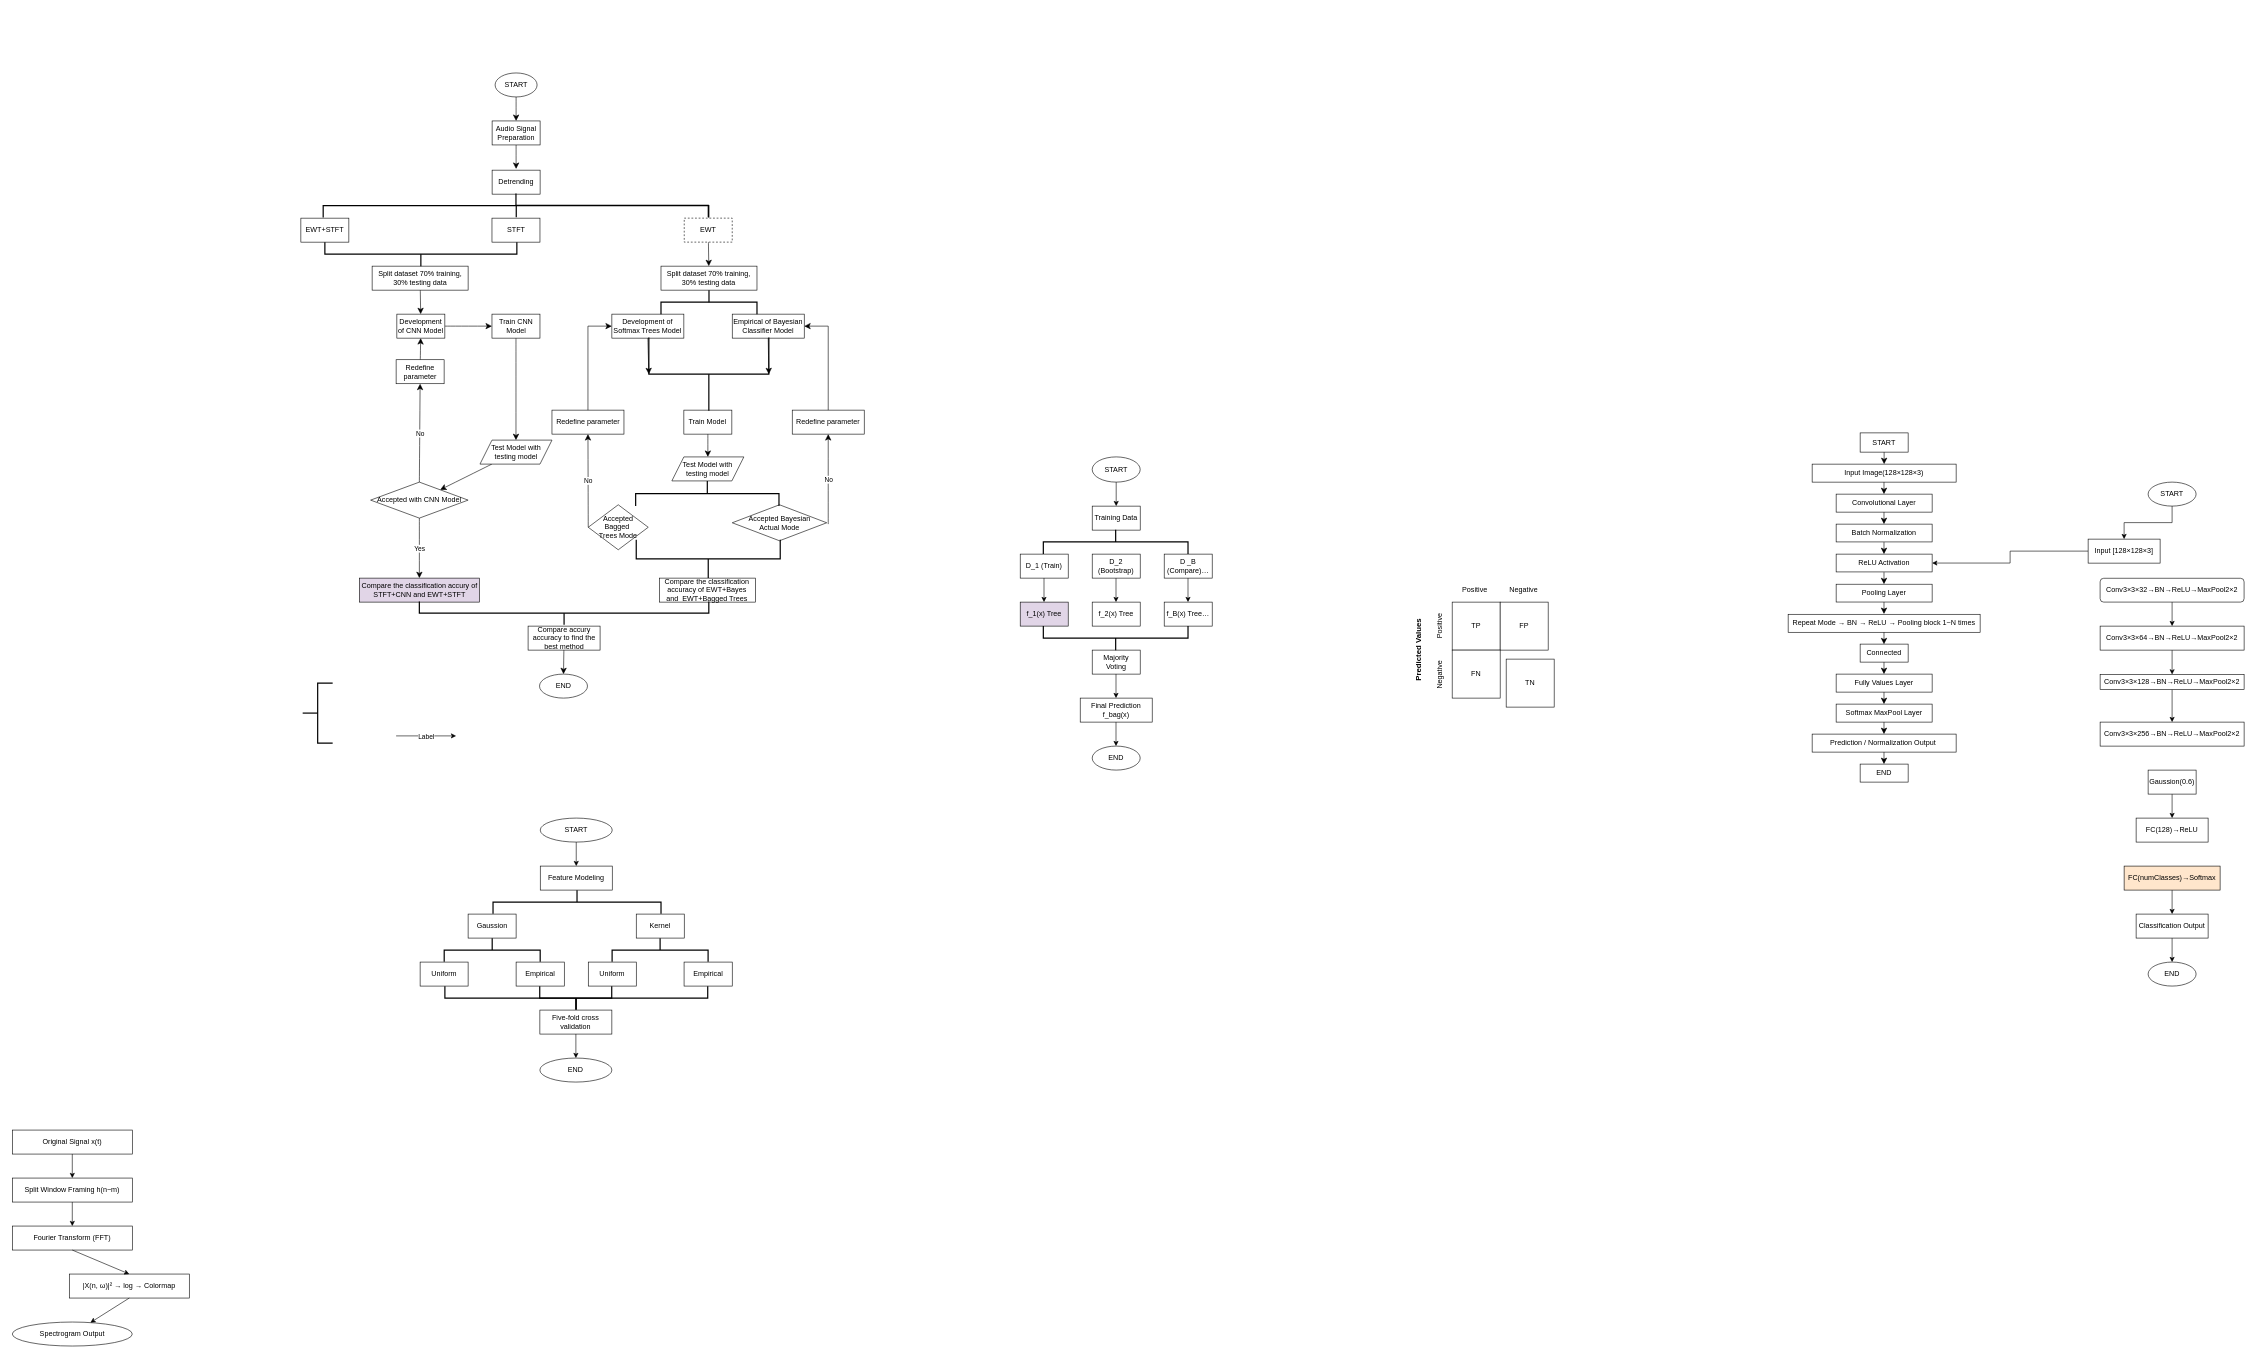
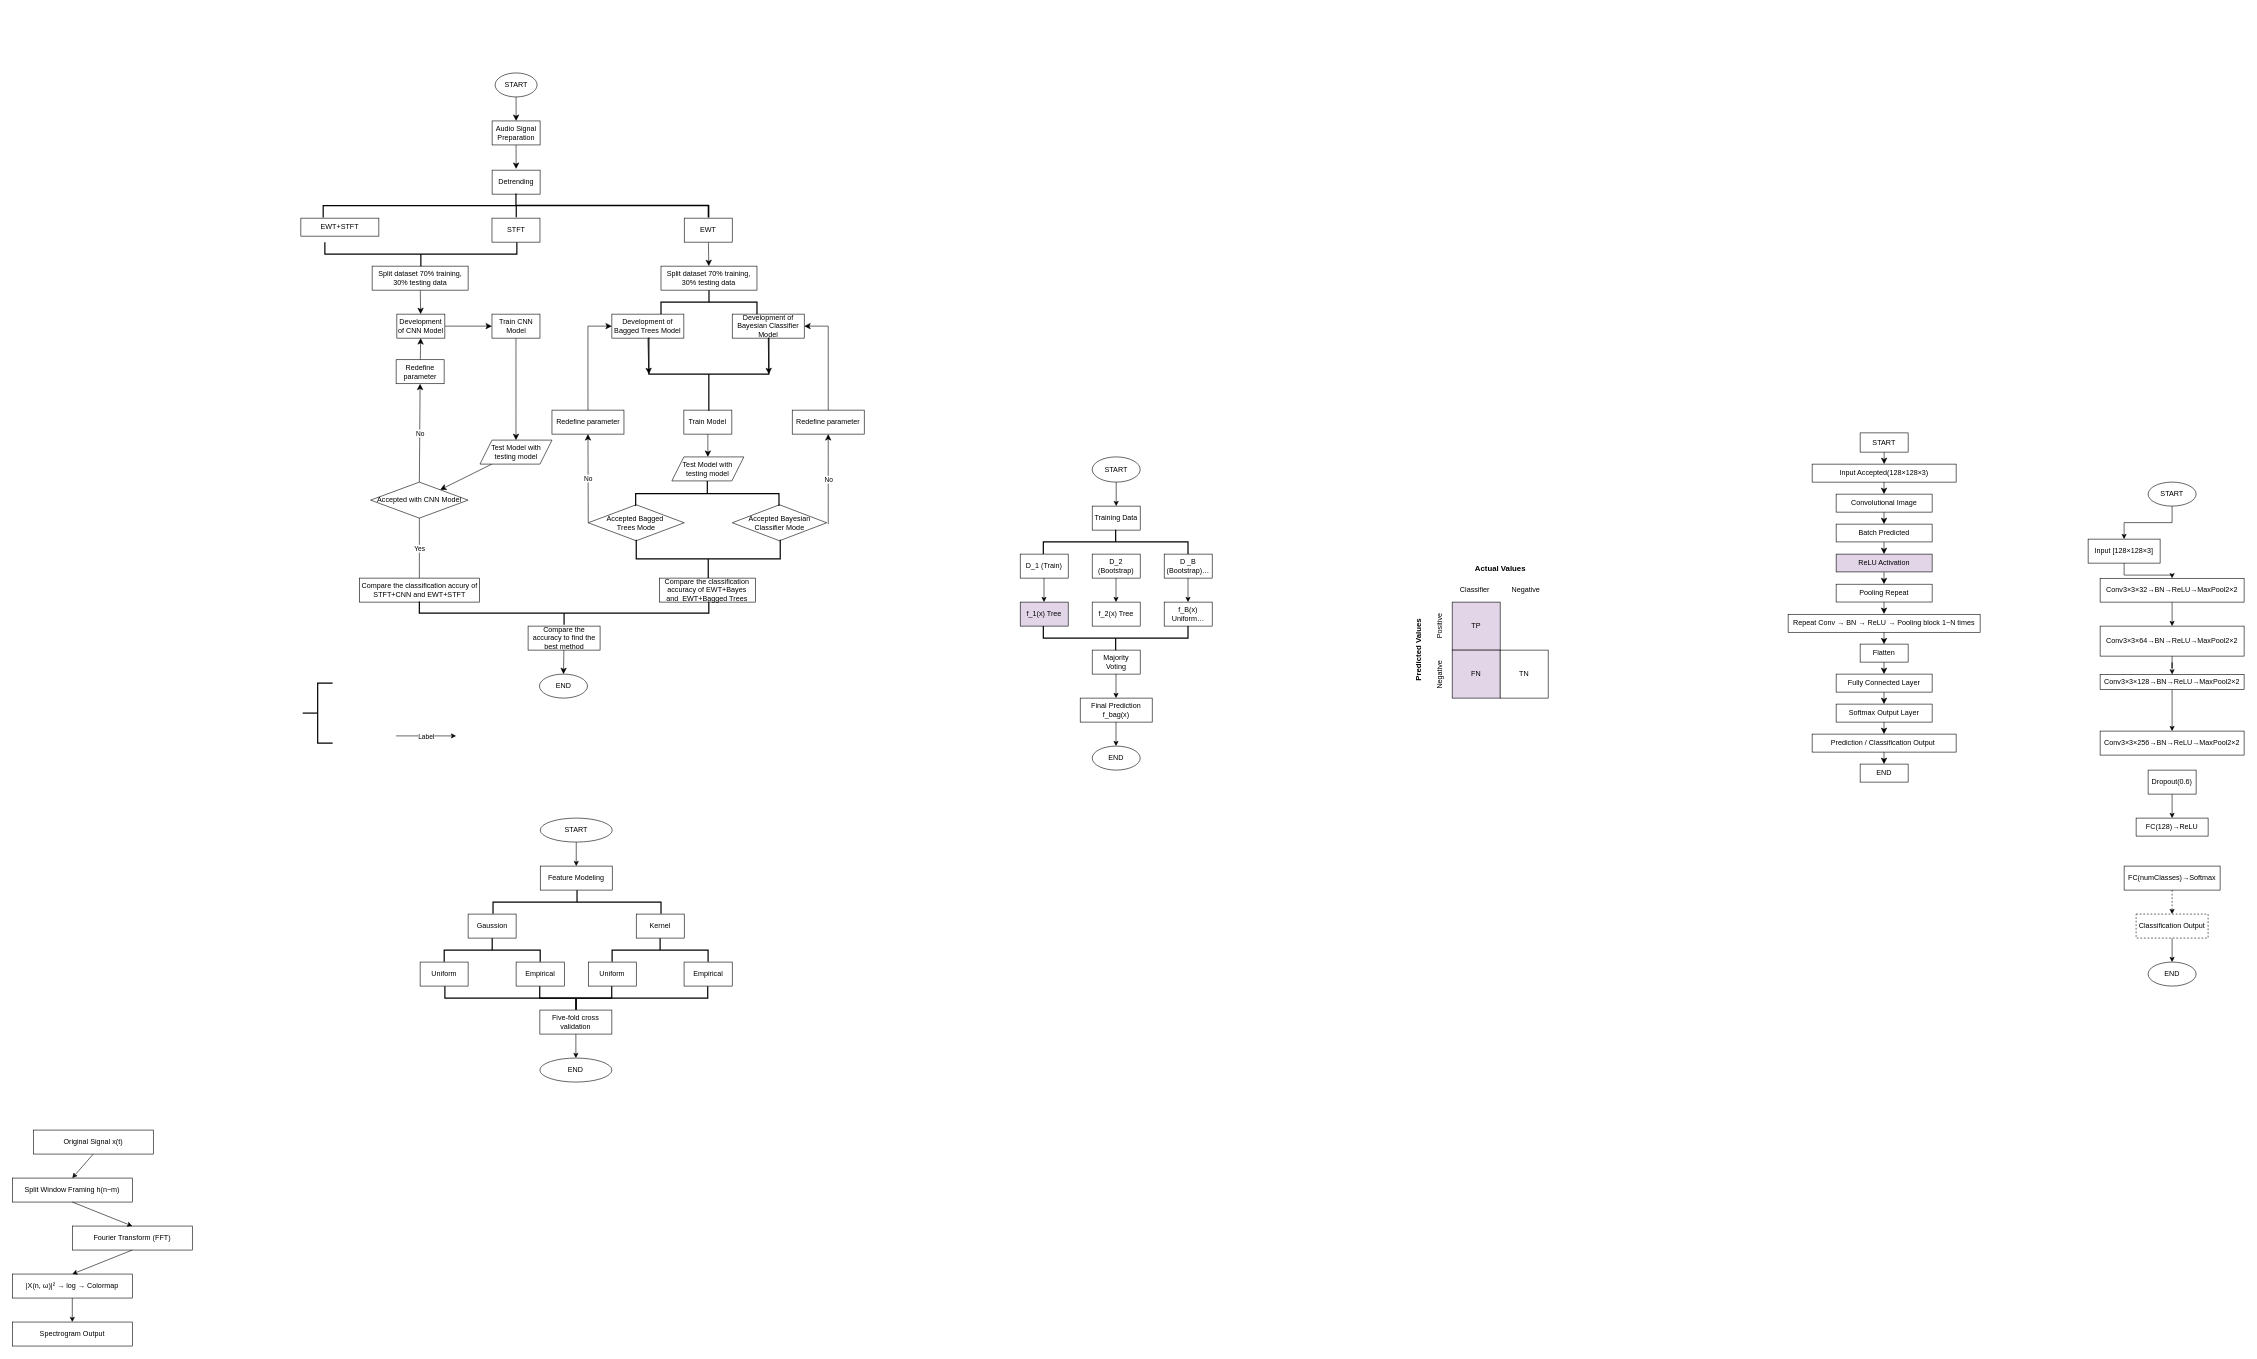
(325, 230) -> (340, 227)
(708, 230) -> (708, 230)
(648, 326) -> (648, 326)
(768, 326) -> (768, 326)
(1884, 473) -> (1884, 473)
(1884, 503) -> (1884, 503)
(780, 523) -> (780, 523)
(618, 527) -> (636, 523)
(1884, 533) -> (1884, 533)
(2010, 551) -> (2170, 575)
(1884, 563) -> (1884, 563)
(1188, 566) -> (1188, 566)
none -> (1500, 566)
(419, 571) -> (419, 573)
(419, 590) -> (419, 590)
(1500, 590) -> (1500, 590)
(2172, 590) -> (2172, 590)
(1884, 593) -> (1884, 593)
(1188, 614) -> (1188, 614)
(1884, 623) -> (1884, 623)
(1476, 626) -> (1476, 626)
(1524, 626) -> none
(564, 638) -> (564, 638)
(2172, 638) -> (2172, 641)
(1884, 653) -> (1884, 653)
(1476, 674) -> (1476, 674)
(1530, 683) -> (1524, 674)
(1884, 683) -> (1884, 683)
(1884, 713) -> (1884, 713)
(2172, 734) -> (2172, 743)
(1884, 743) -> (1884, 743)
(2172, 782) -> (2172, 782)
(2172, 830) -> (2172, 827)
(2172, 878) -> (2172, 878)
(2172, 899) -> (2172, 899)
(2172, 926) -> (2172, 926)
(72, 1142) -> (93, 1142)
(72, 1238) -> (132, 1238)
(129, 1286) -> (72, 1286)
(72, 1334) -> (72, 1334)
